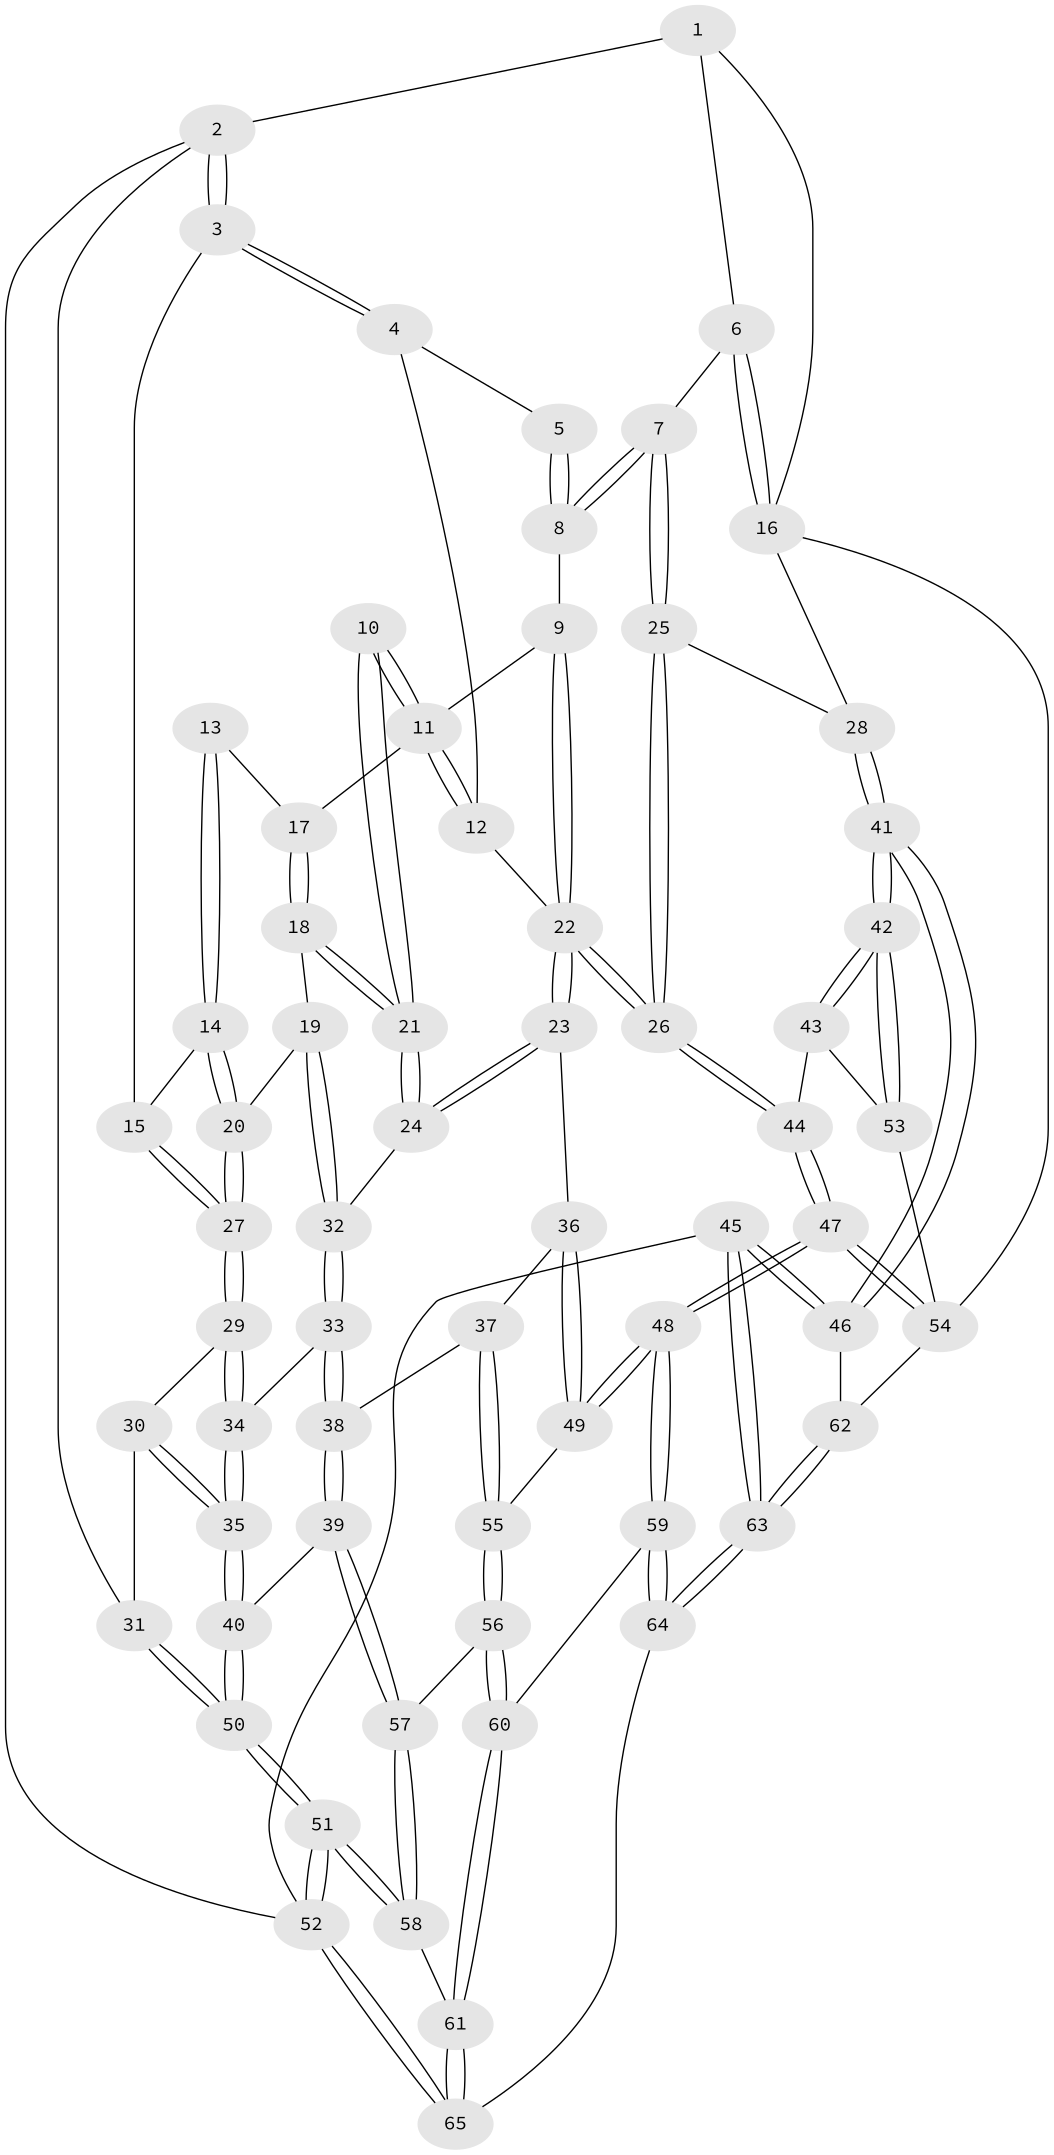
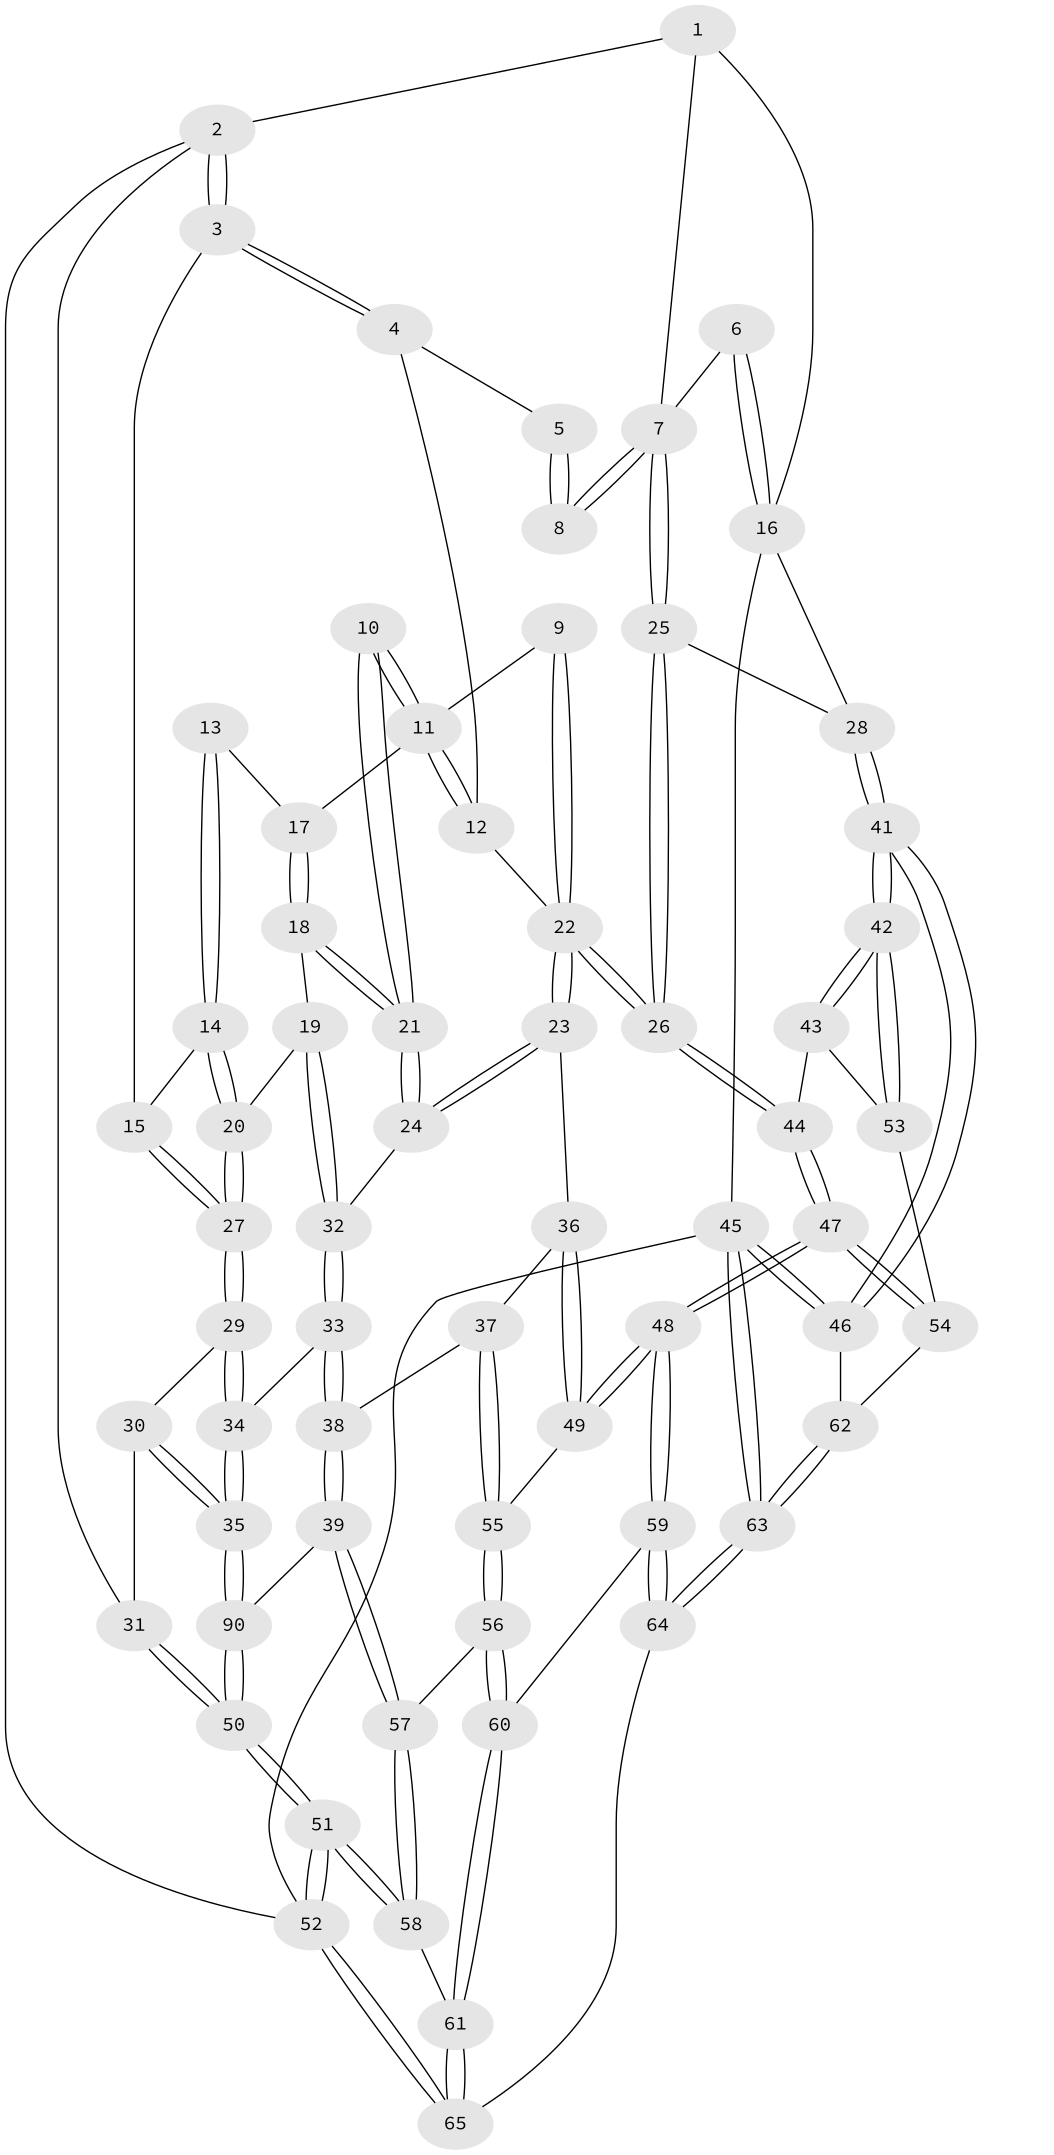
(717, 180) -> (679, 230)
(559, 579) -> none
(1048, 863) -> (735, 877)
(234, 1626) -> (234, 1626)
